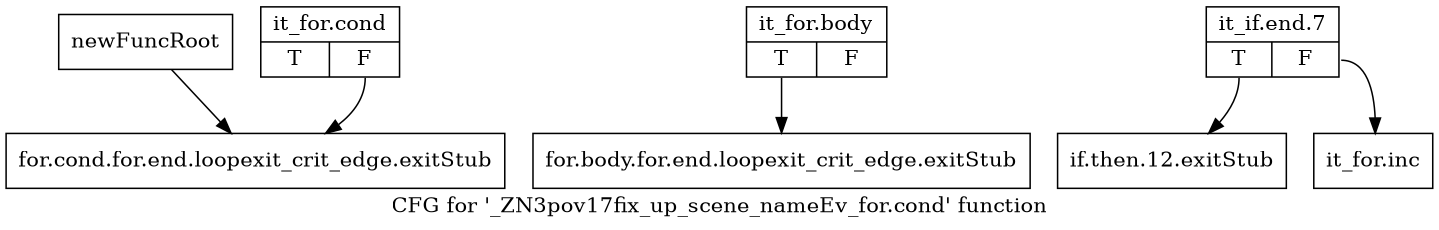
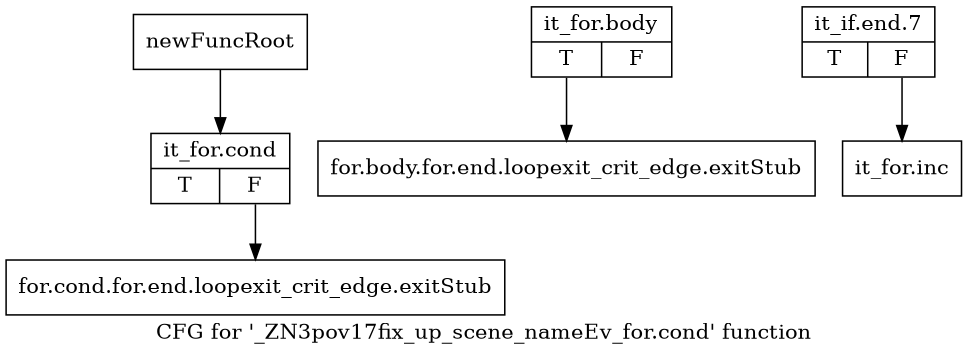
(196, 96) -> (220, 94)
(1172, 161) -> none
